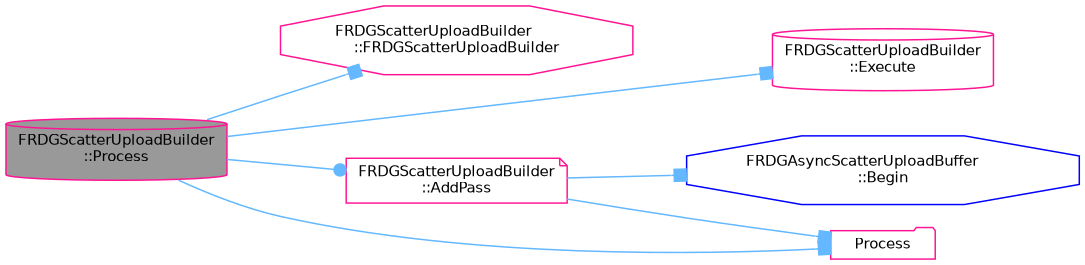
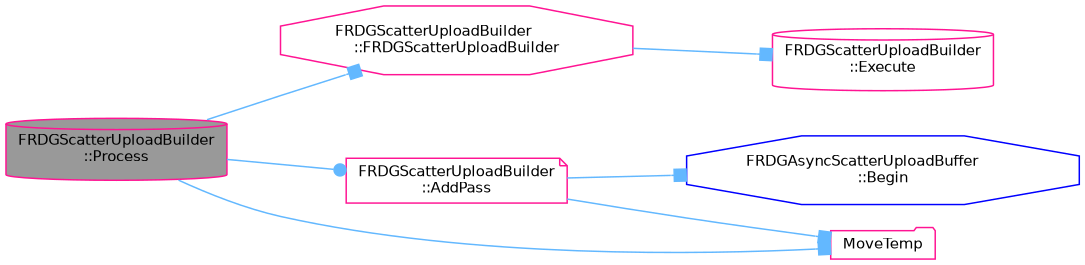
(492, 105) -> (695, 51)
(883, 245) -> (883, 245)
